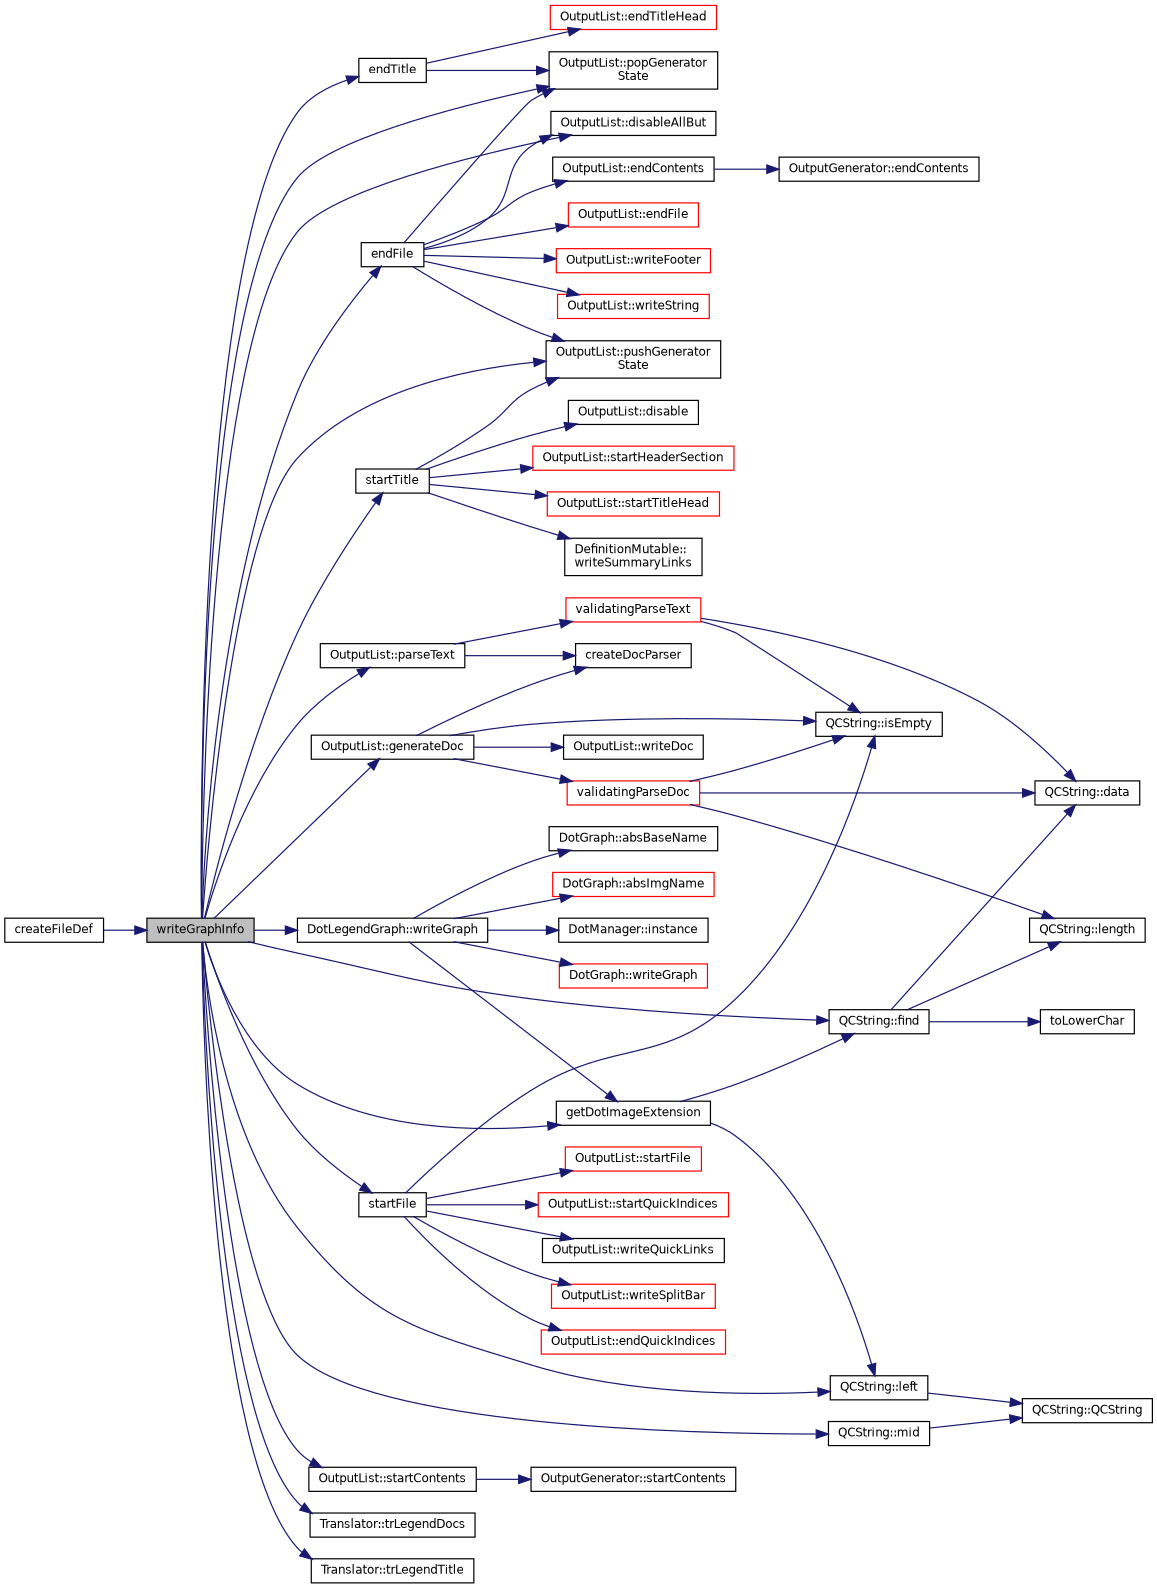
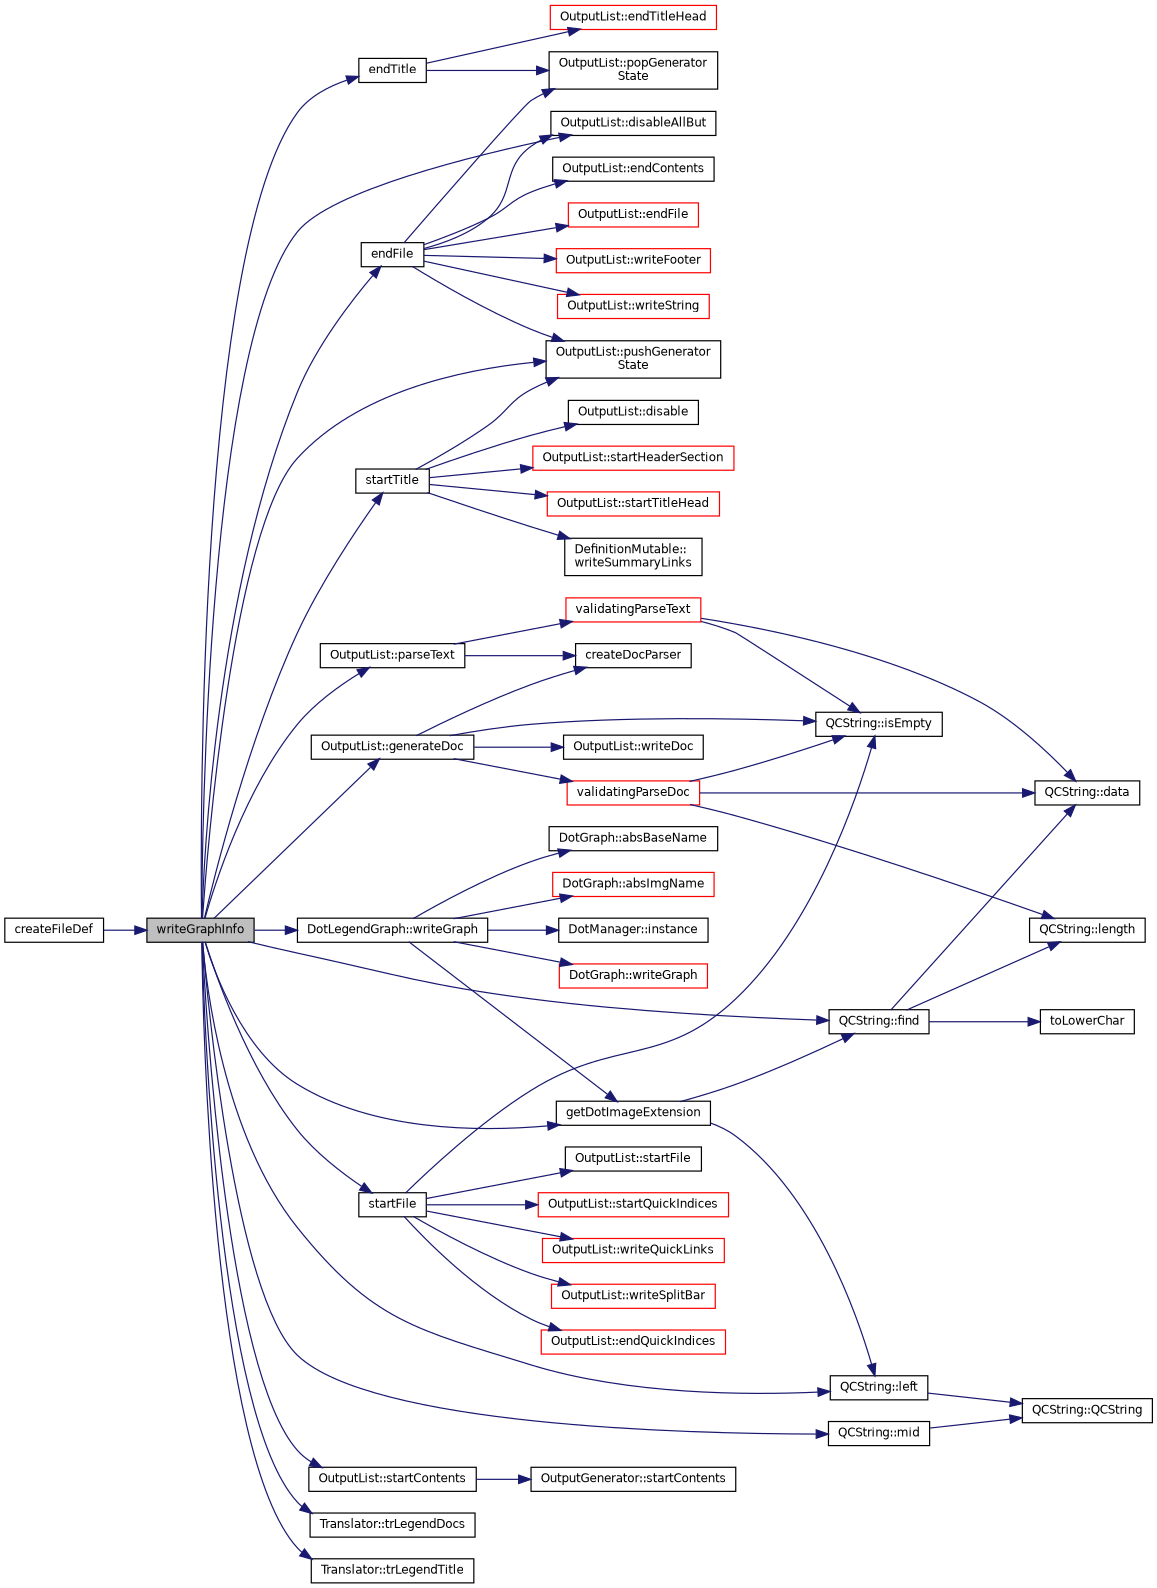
(879, 169) -> none
(240, 339) -> none
(633, 1159) -> (633, 1159)
(633, 1251) -> (633, 1251)
